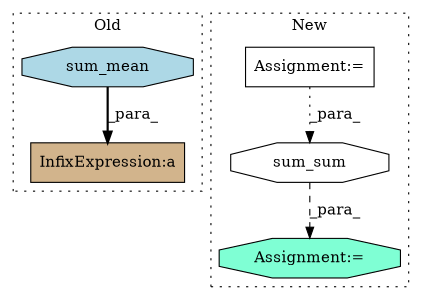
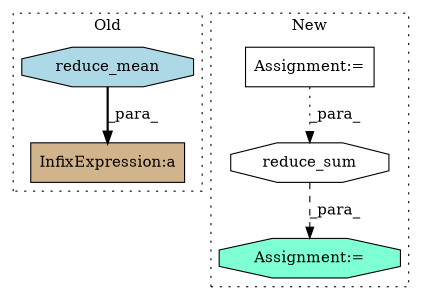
(108, 67) -> (108, 67)
(310, 163) -> (310, 163)
